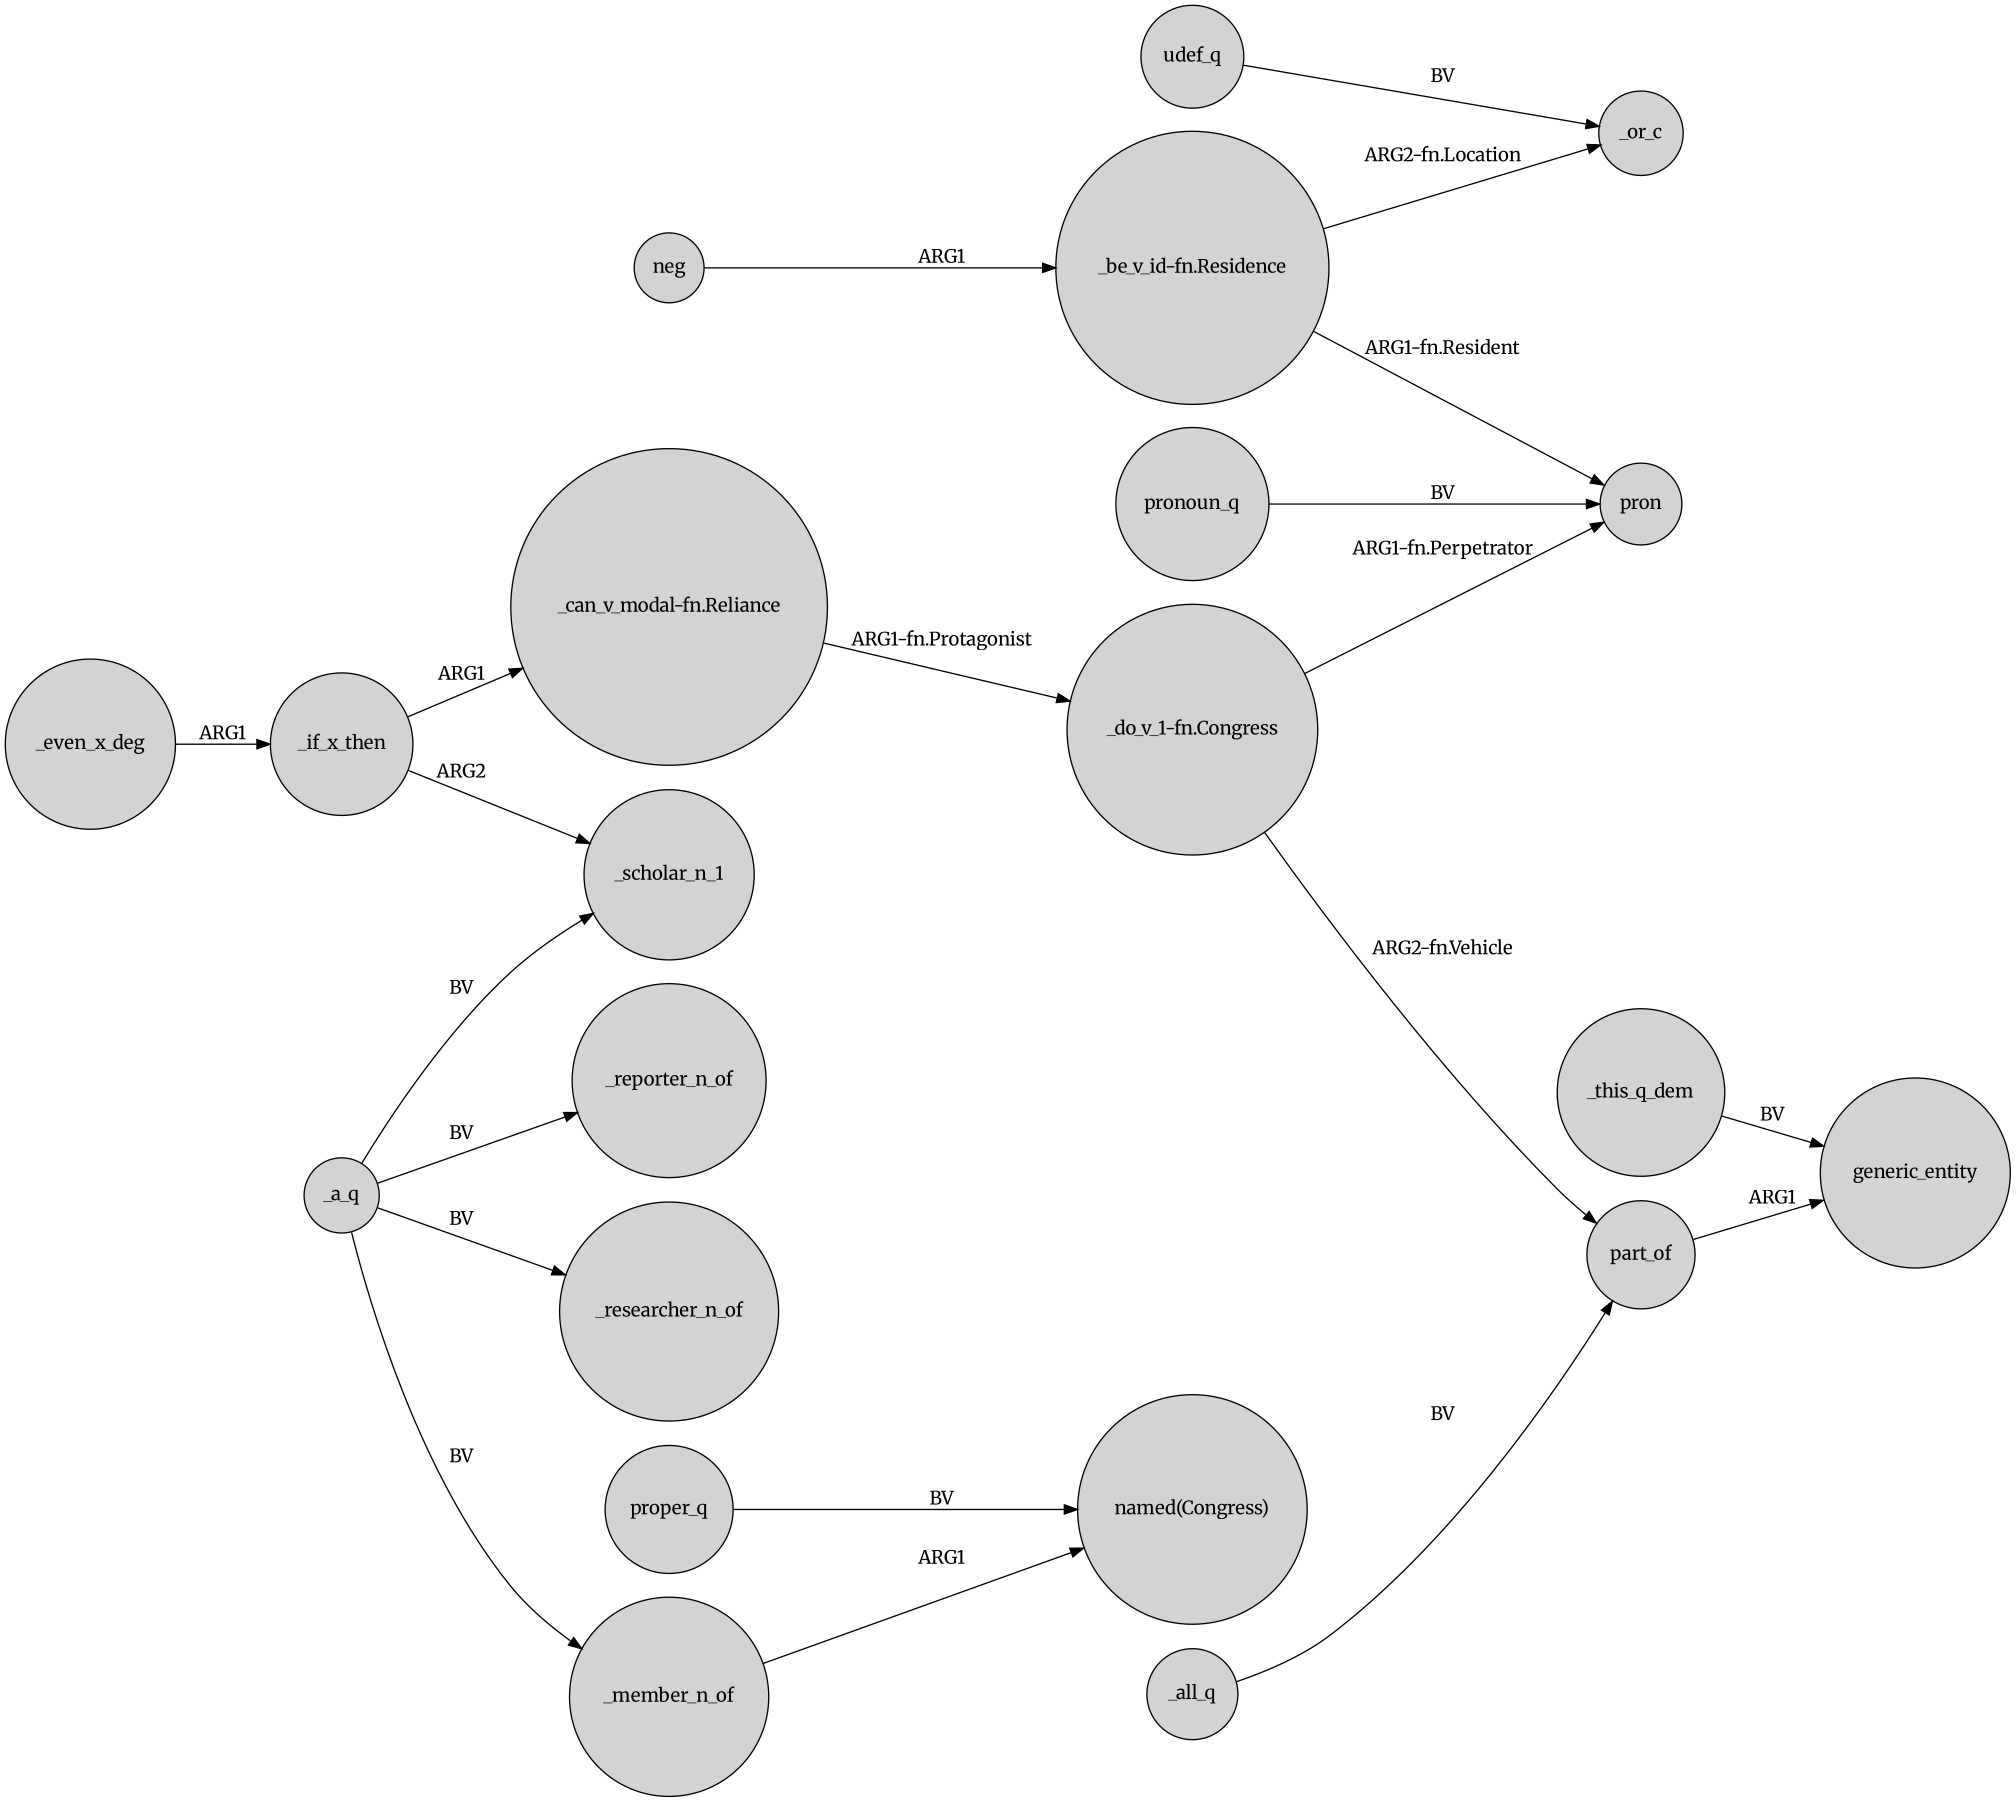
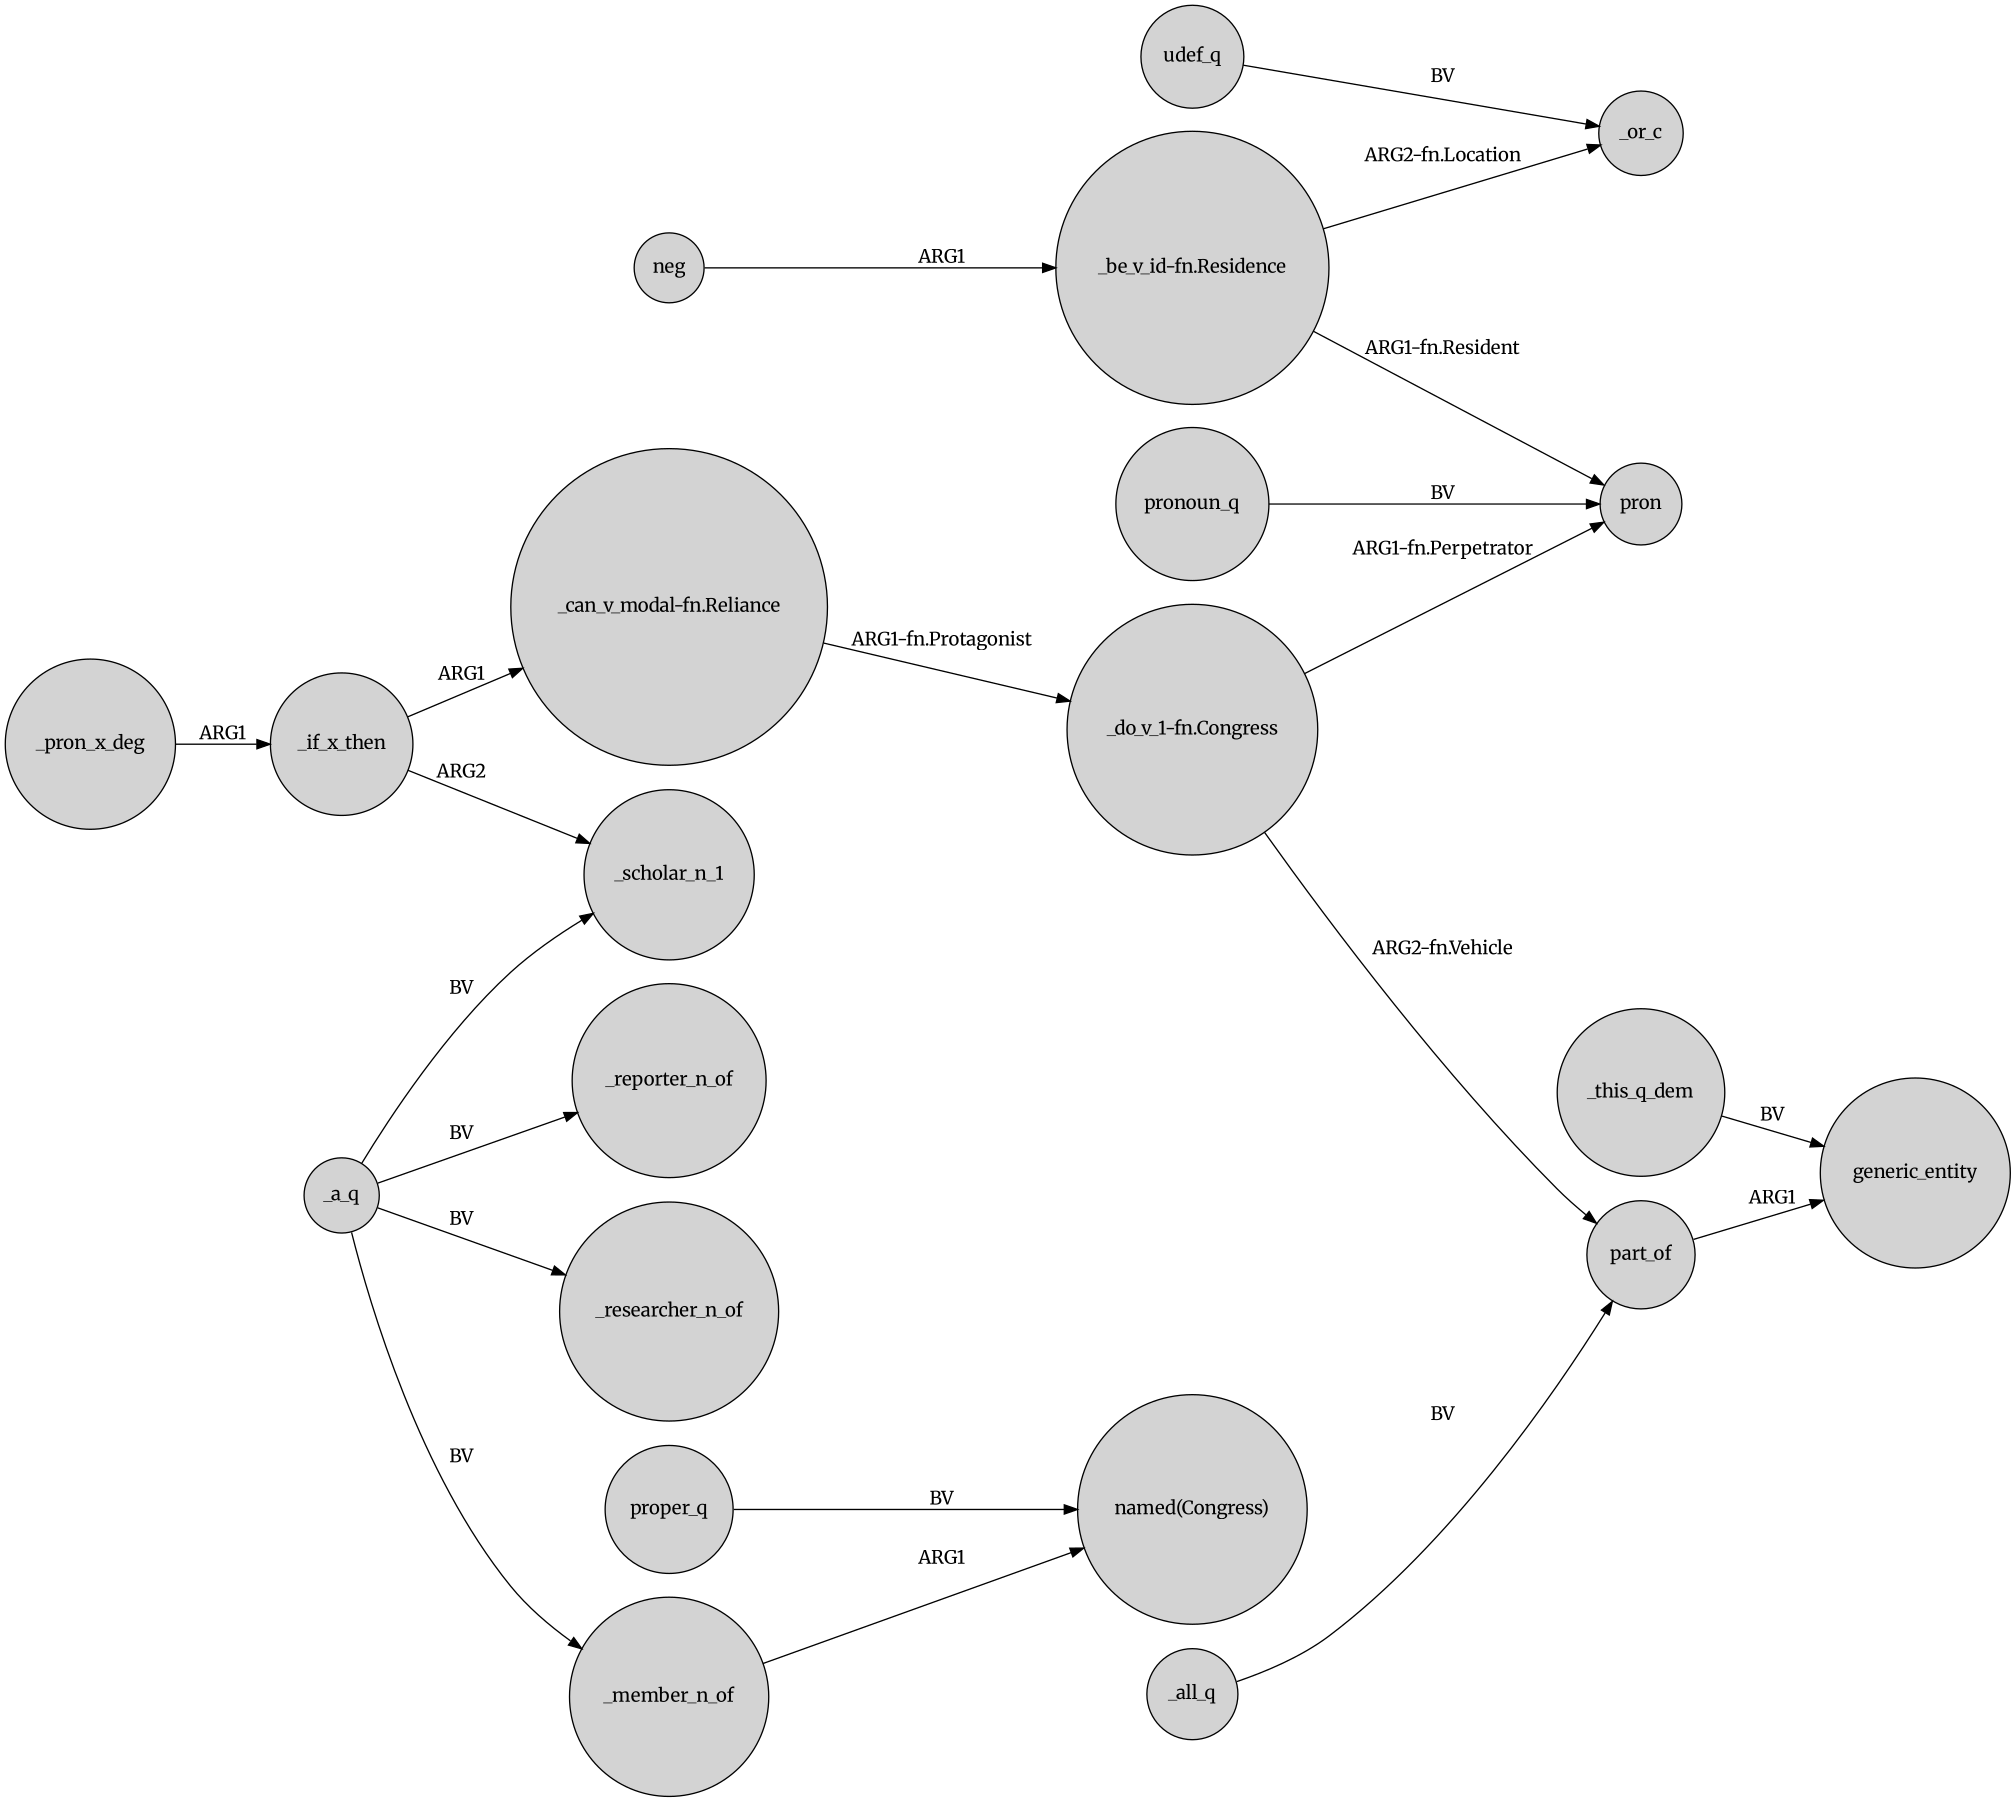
(90, 744) -> (90, 744)
